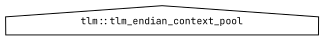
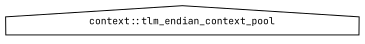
(162, 22) -> (182, 22)
